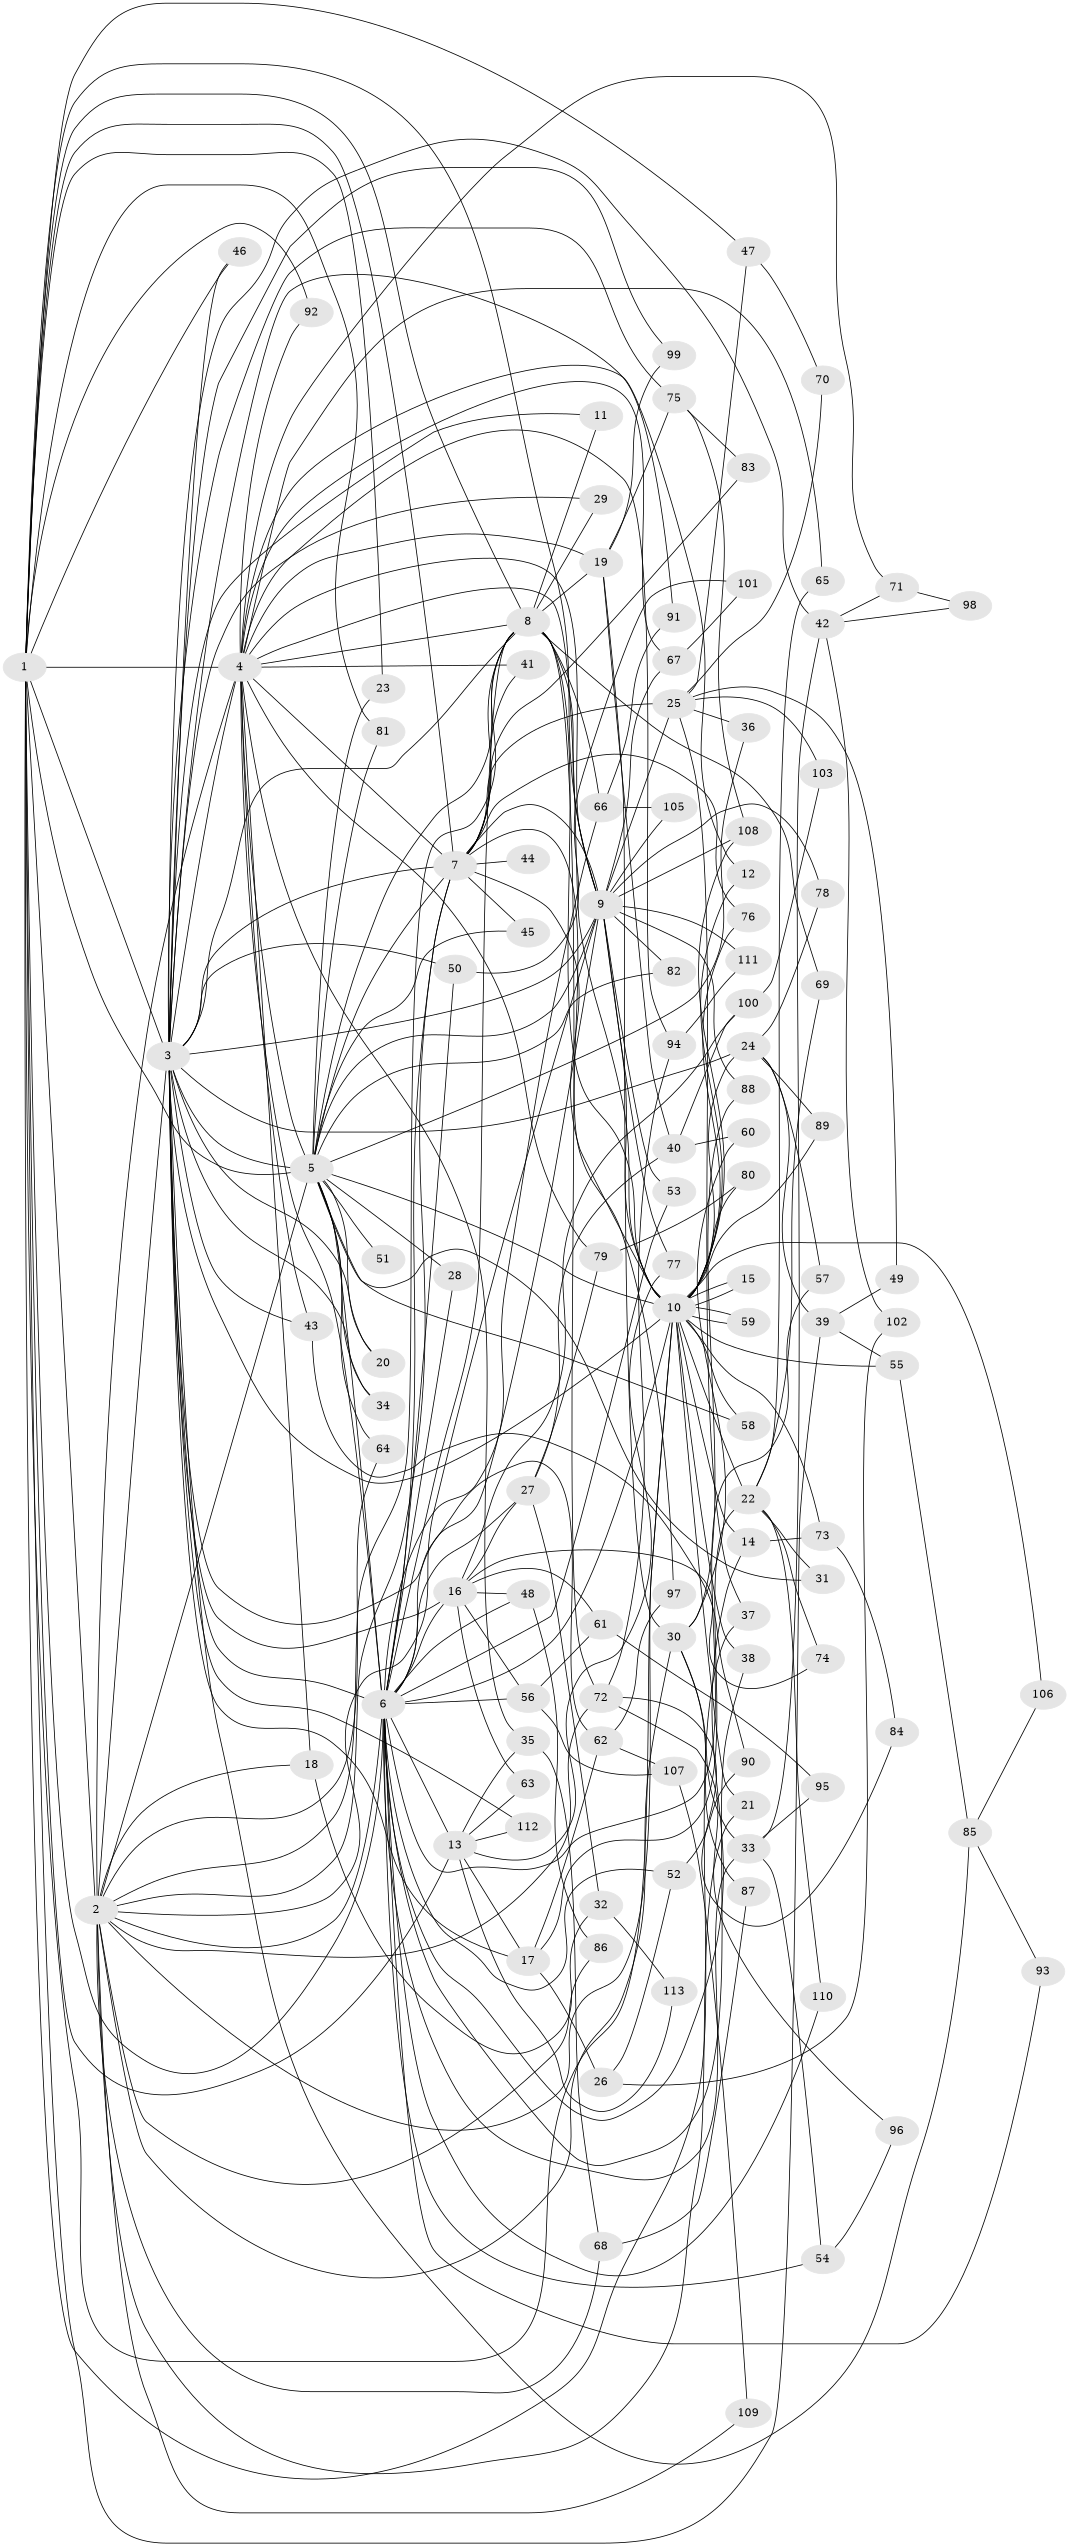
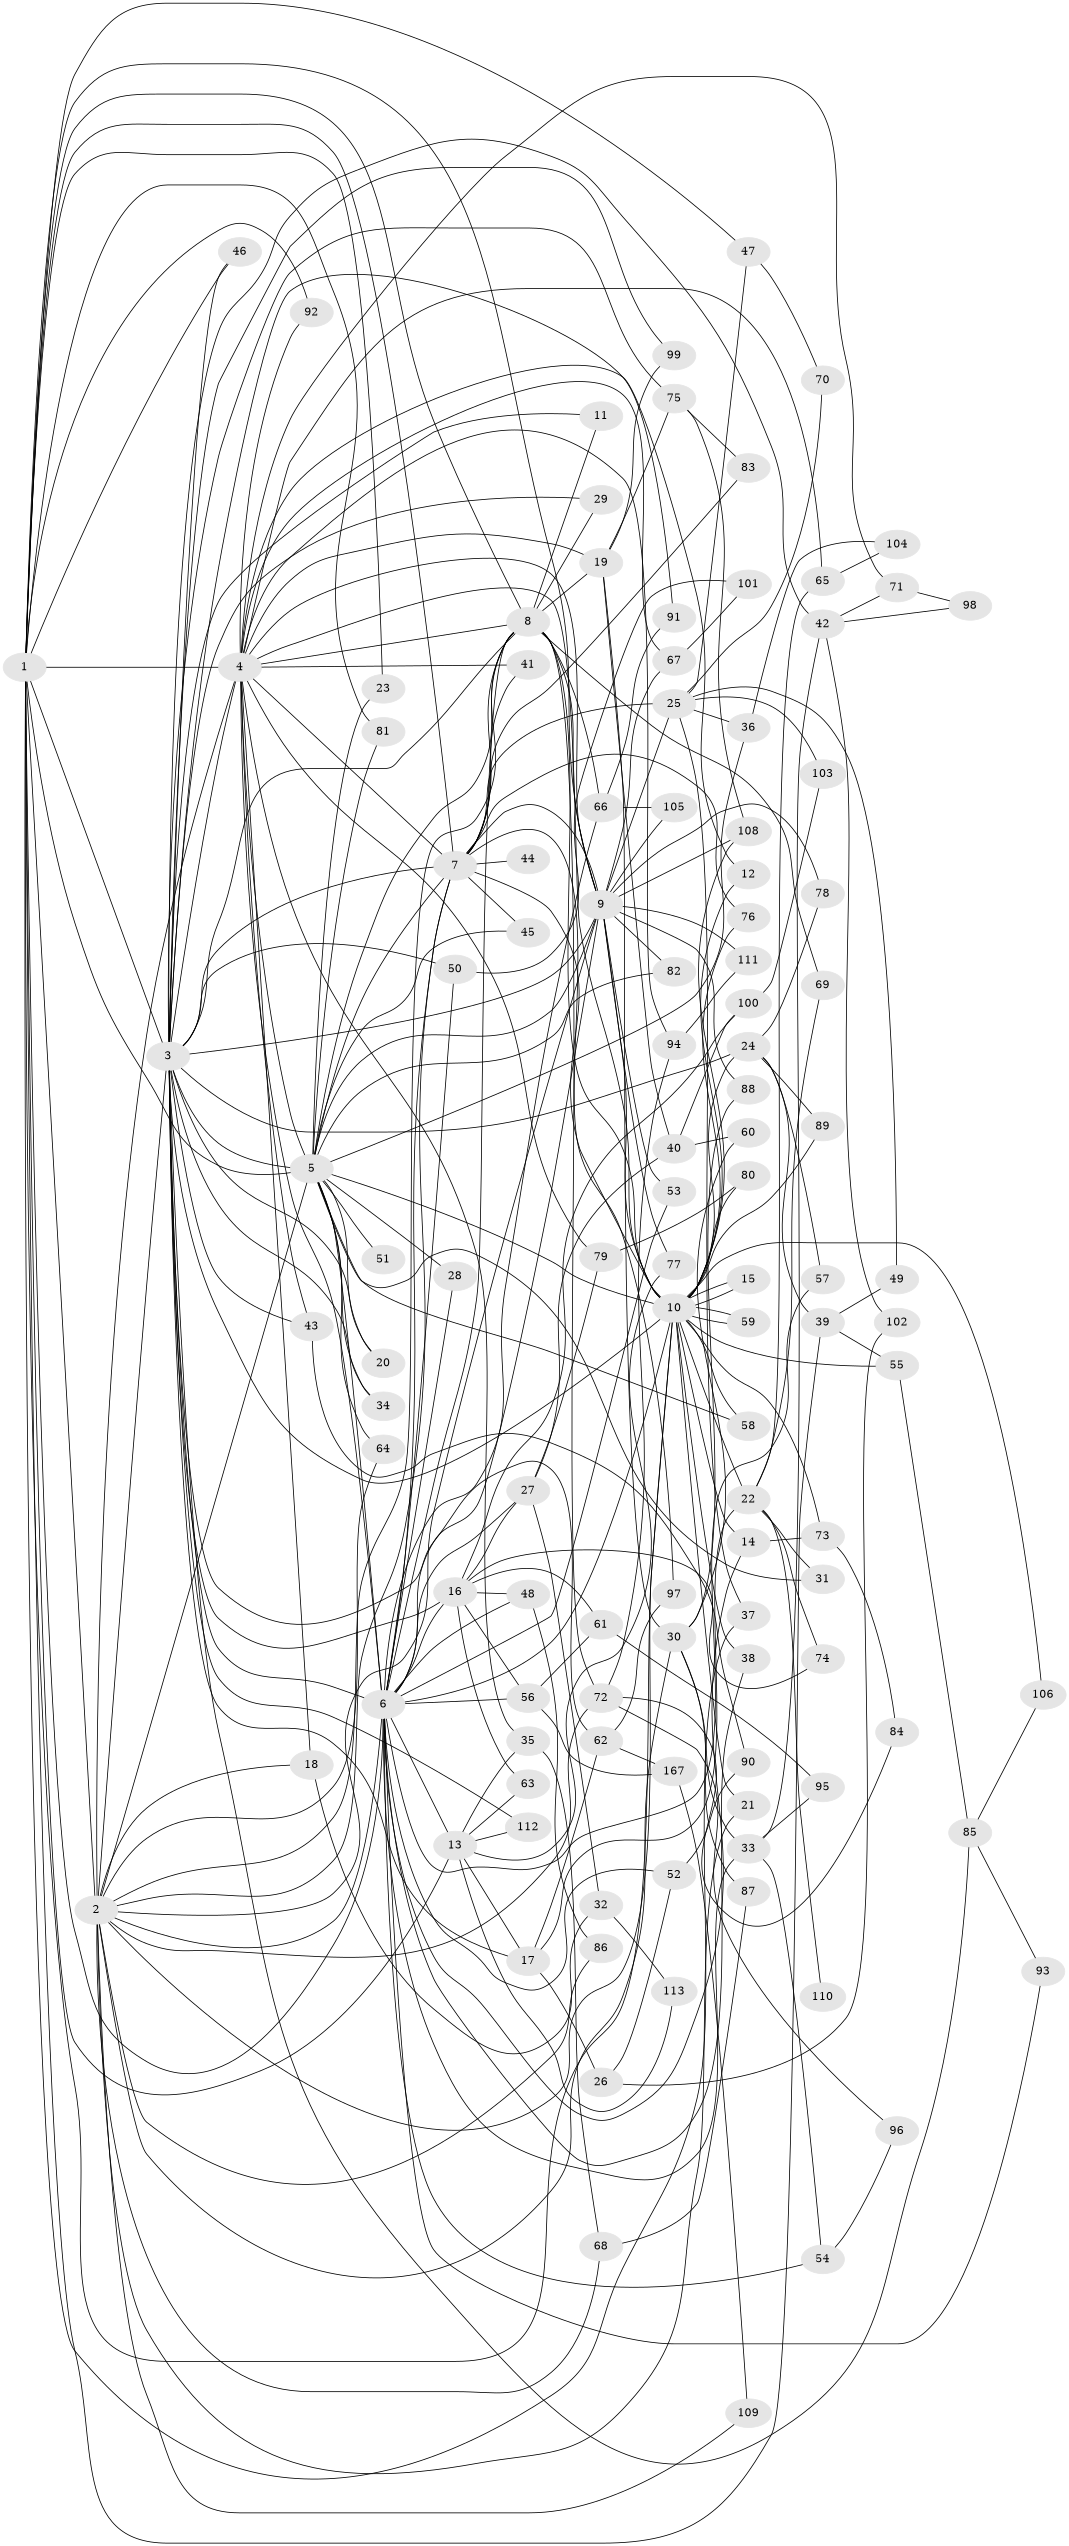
none -> (897, 545)
(674, 1771) -> (674, 1771)
(483, 2204) -> none
